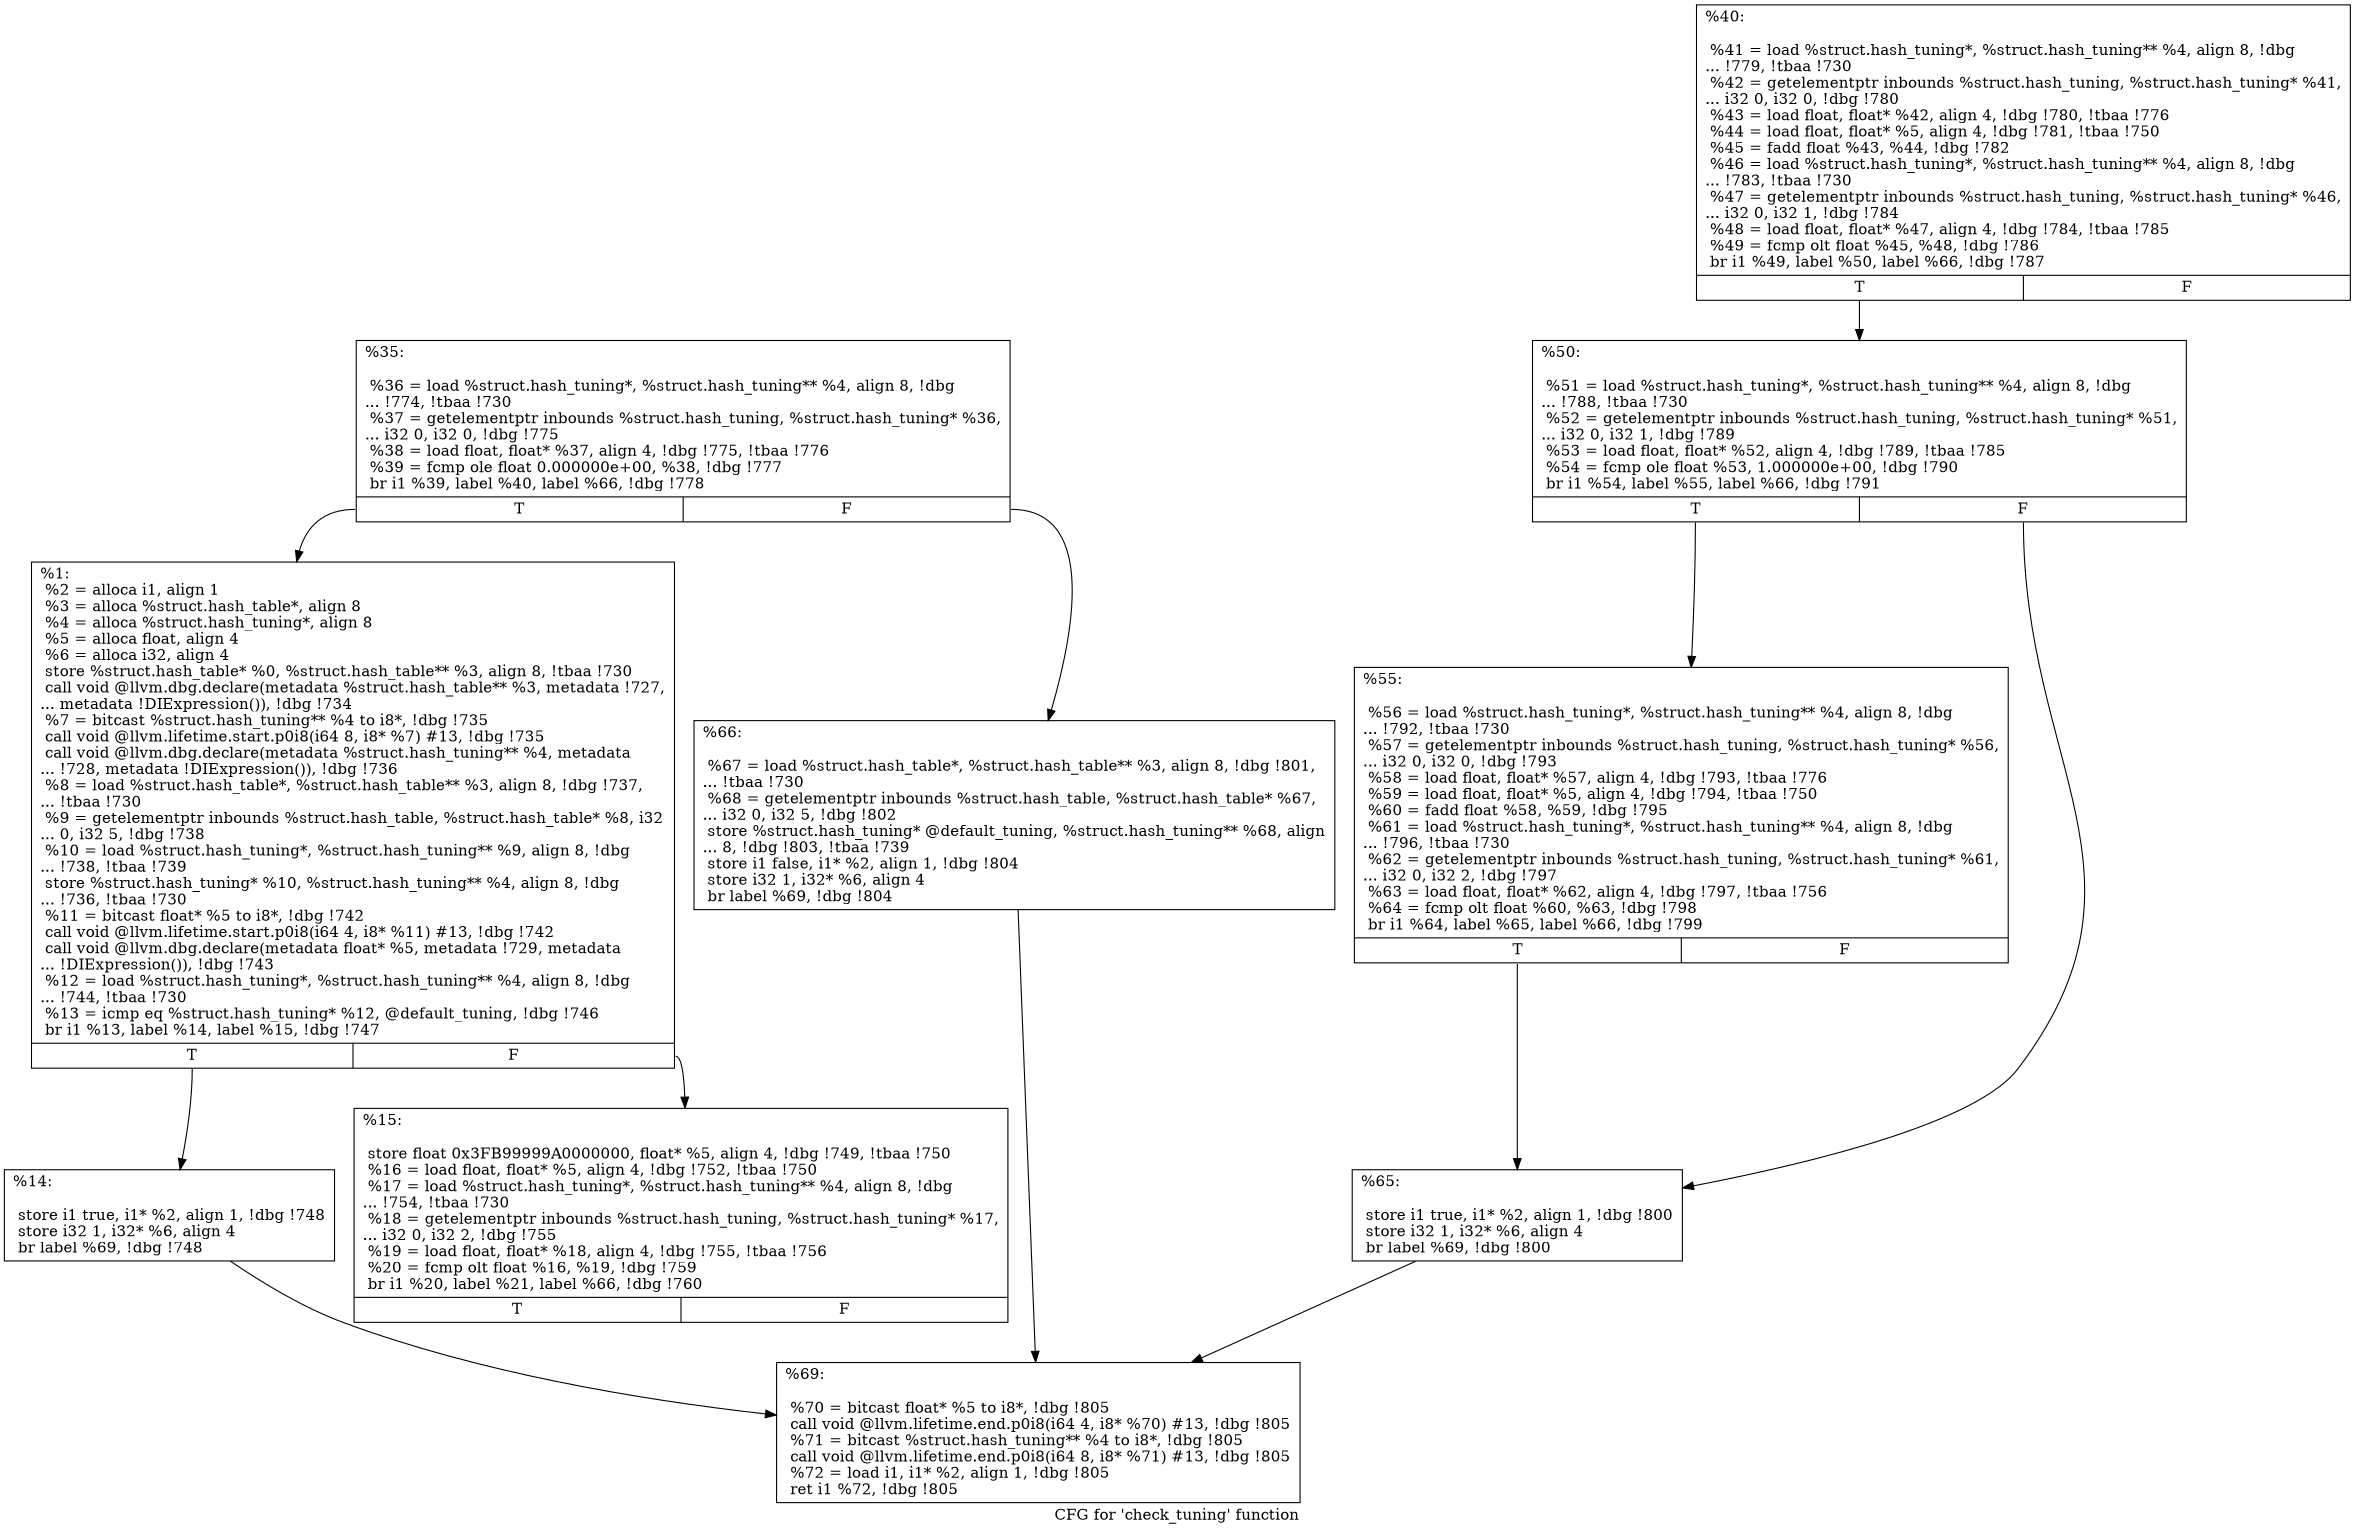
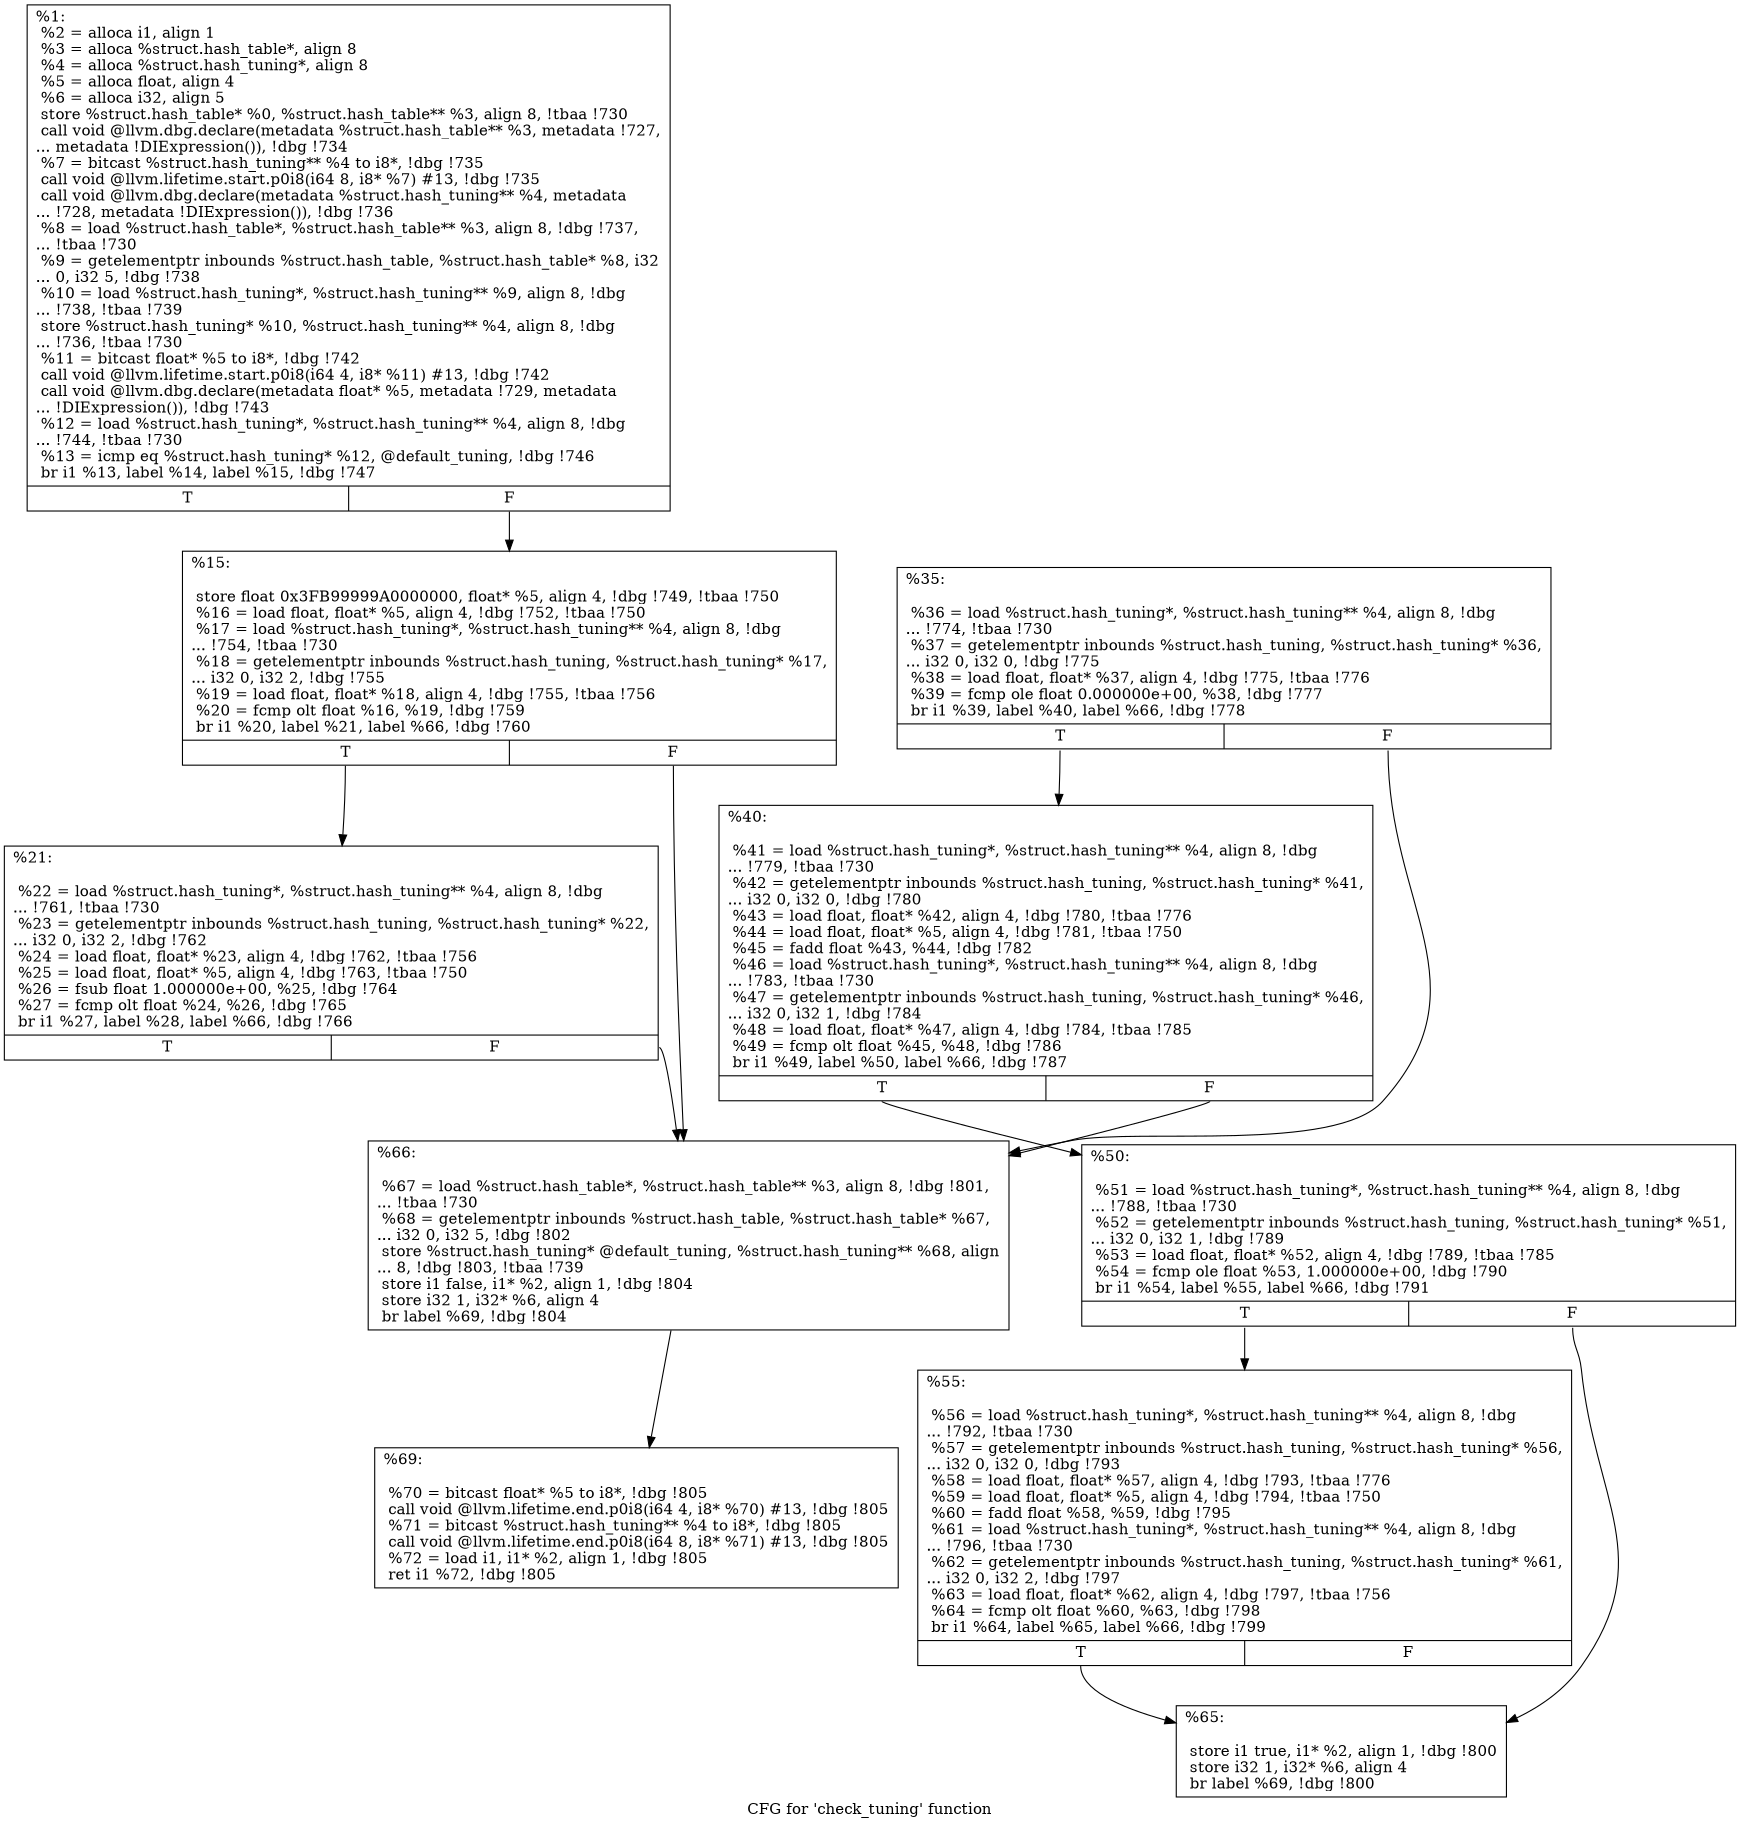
(320, 520) -> (1060, 772)
(135, 655) -> (131, 98)
none -> (676, 948)
none -> (331, 953)
none -> (1115, 1129)
(169, 1215) -> none
(1309, 1309) -> none
